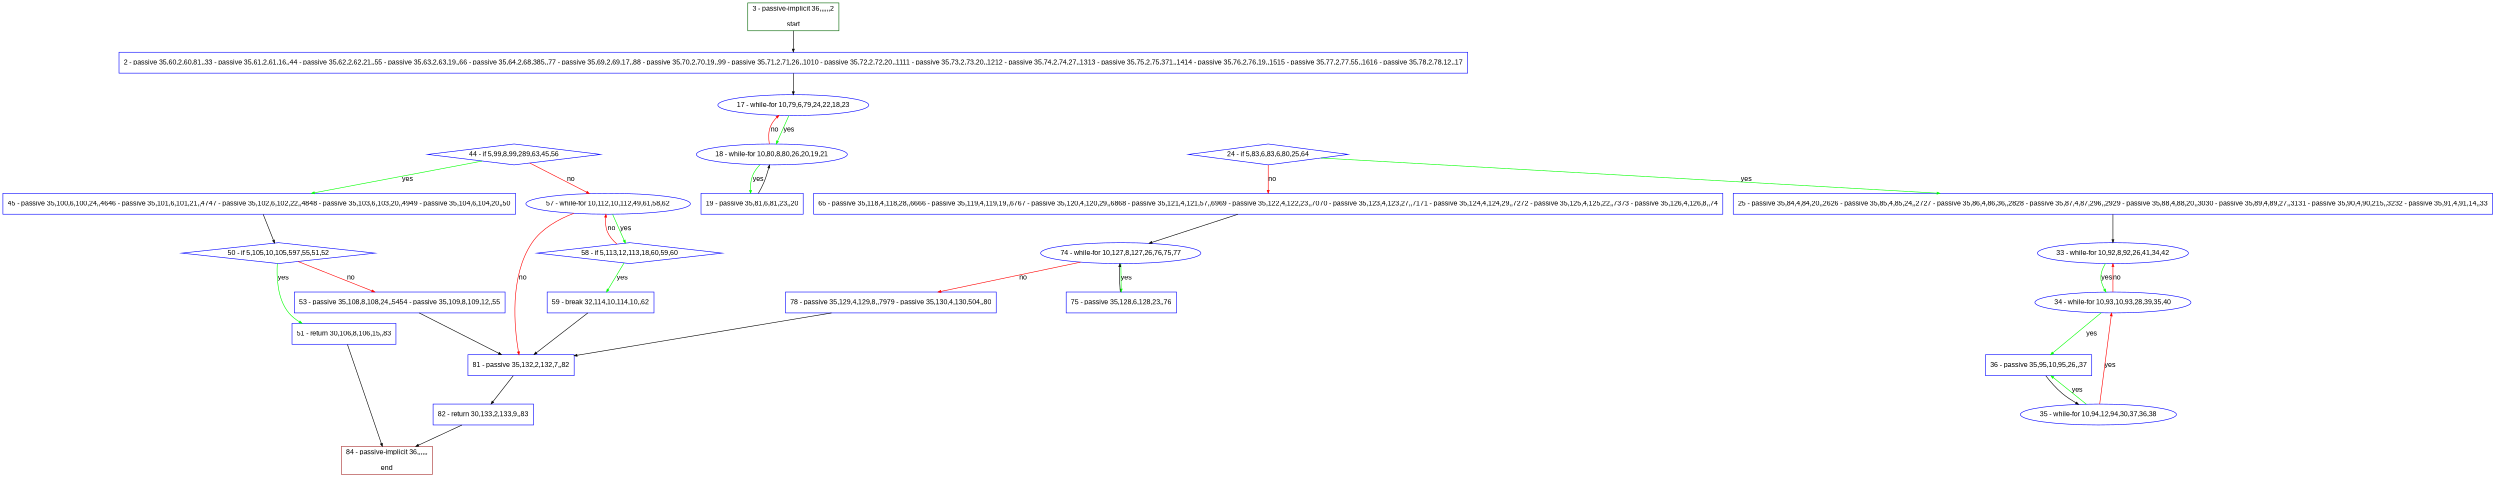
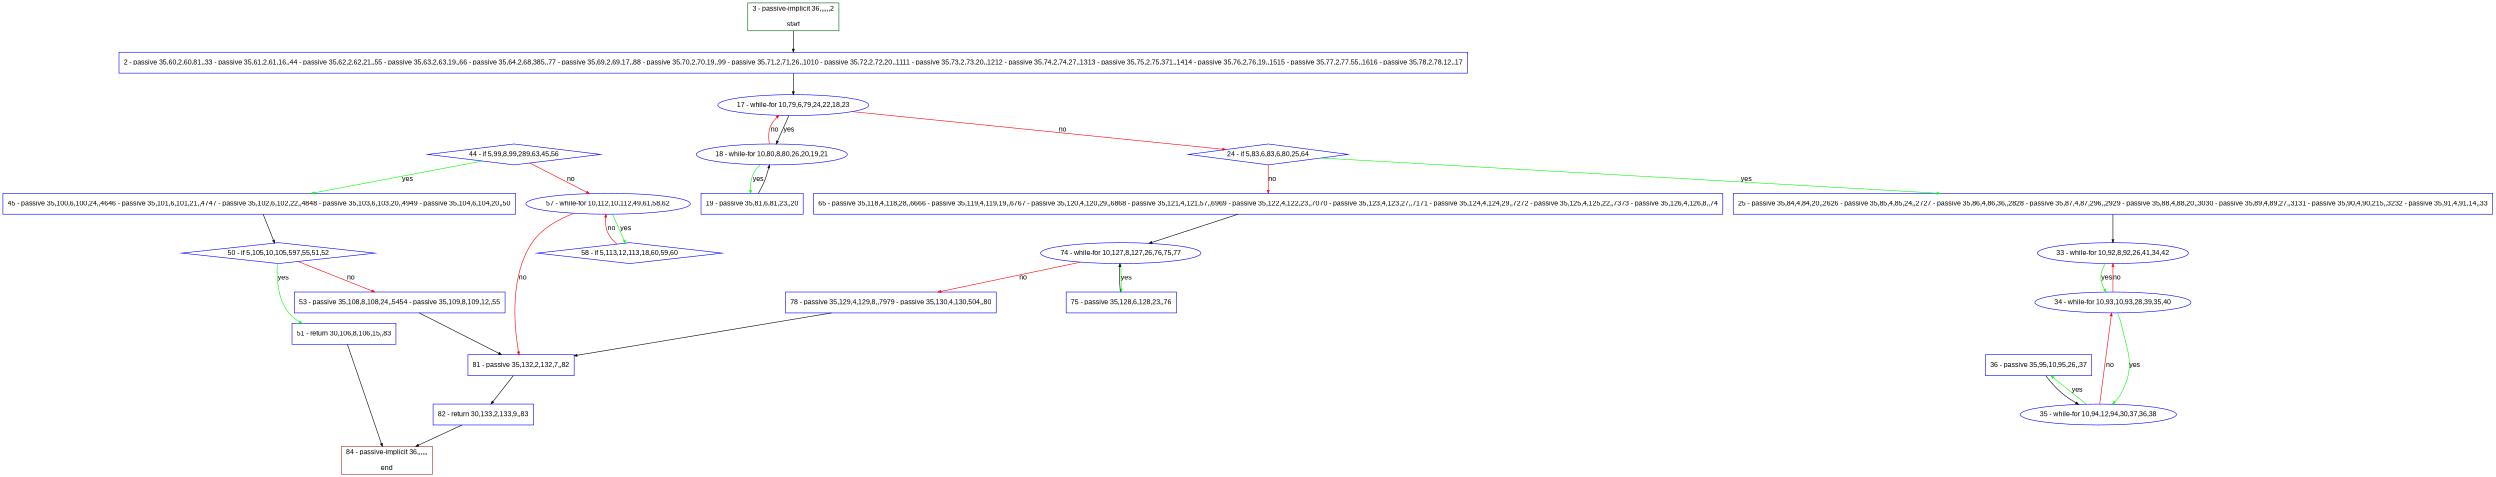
(783, 128) -> (783, 128)
none -> (1037, 130)
(601, 302) -> none
(2077, 333) -> (2129, 359)
(2110, 365) -> (2110, 365)
